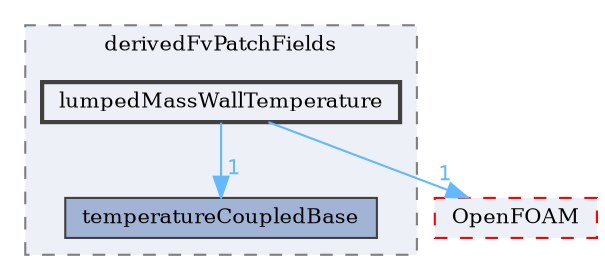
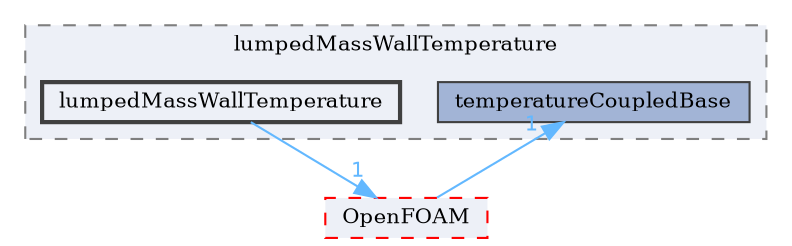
(221, 45) -> (396, 45)
(221, 150) -> (491, 165)
